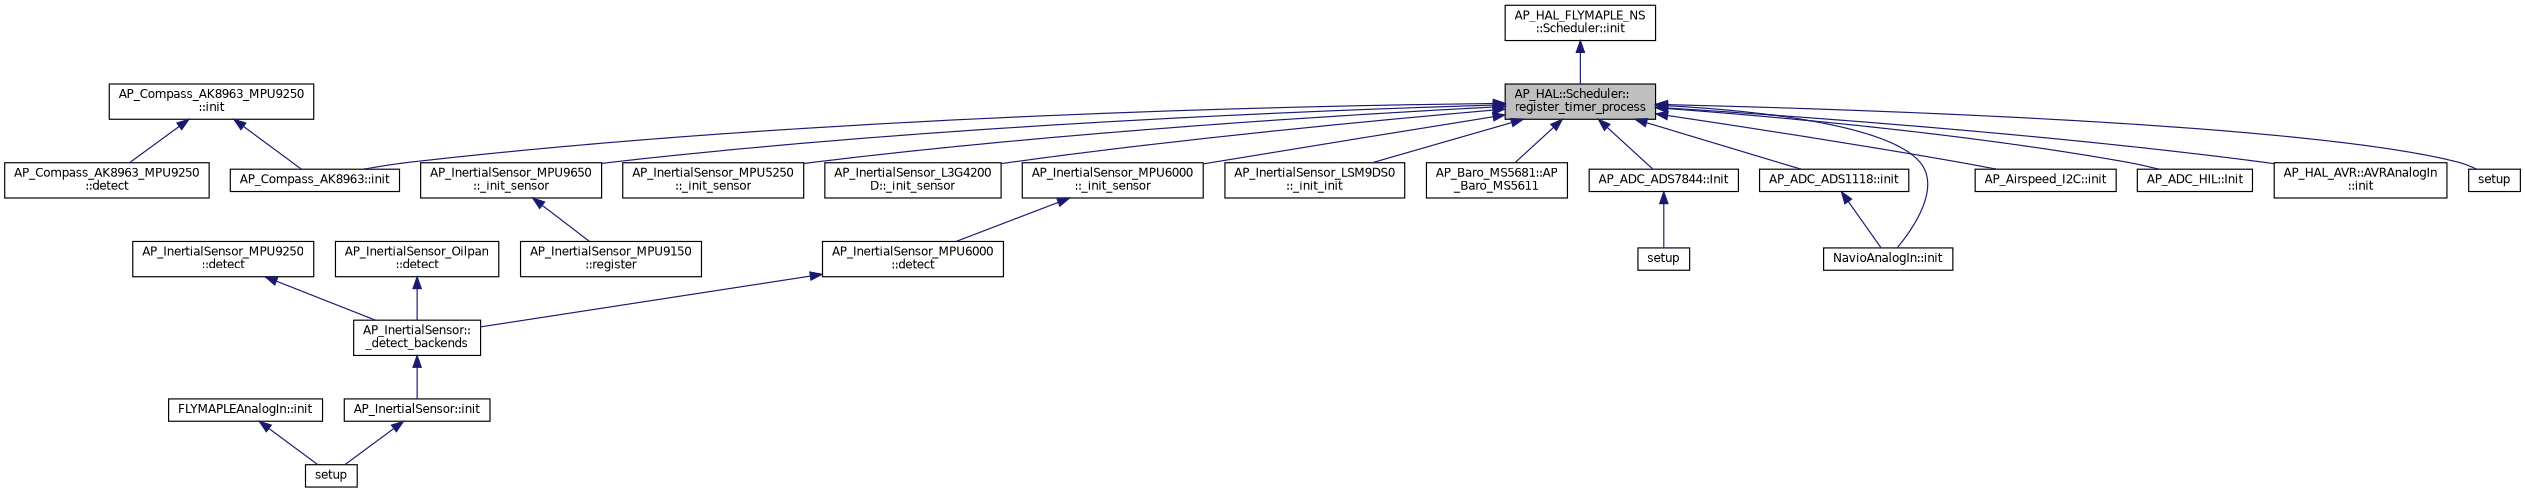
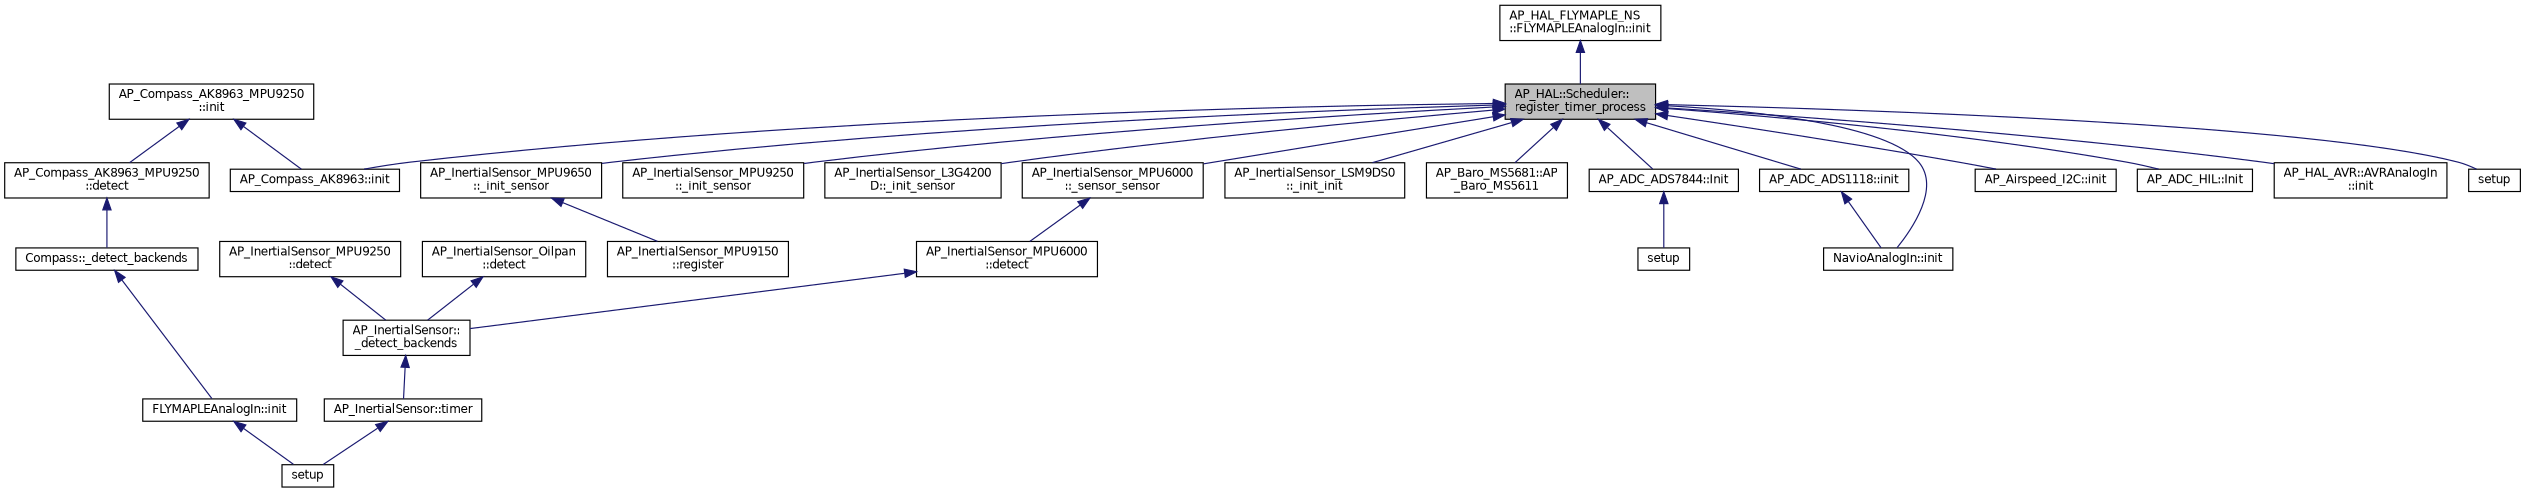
(1580, 23) -> (1580, 23)
(713, 180) -> (713, 180)
(1113, 180) -> (1113, 180)
none -> (107, 259)
(417, 410) -> (403, 410)
